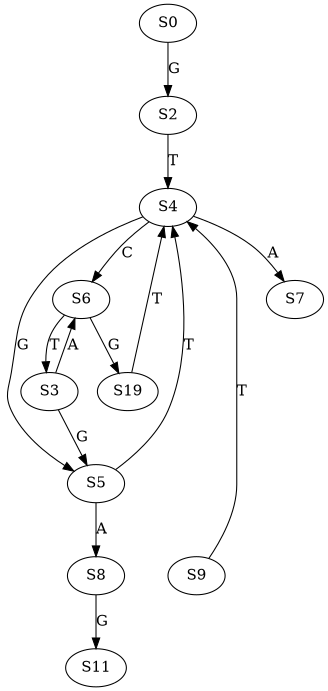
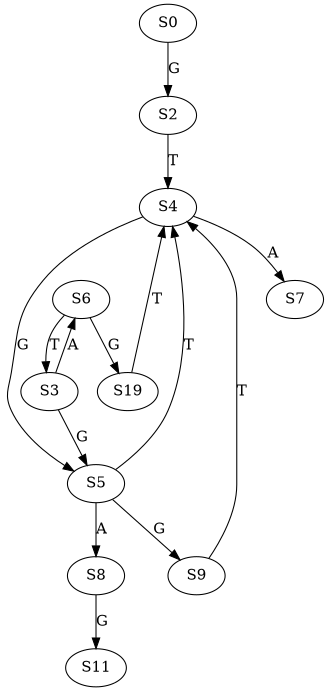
(122, 245) -> none
none -> (142, 526)
